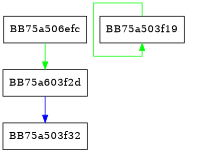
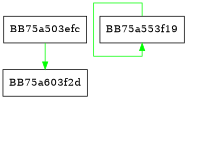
(45, 30) -> (45, 30)
(142, 30) -> (142, 30)
(45, 136) -> none
